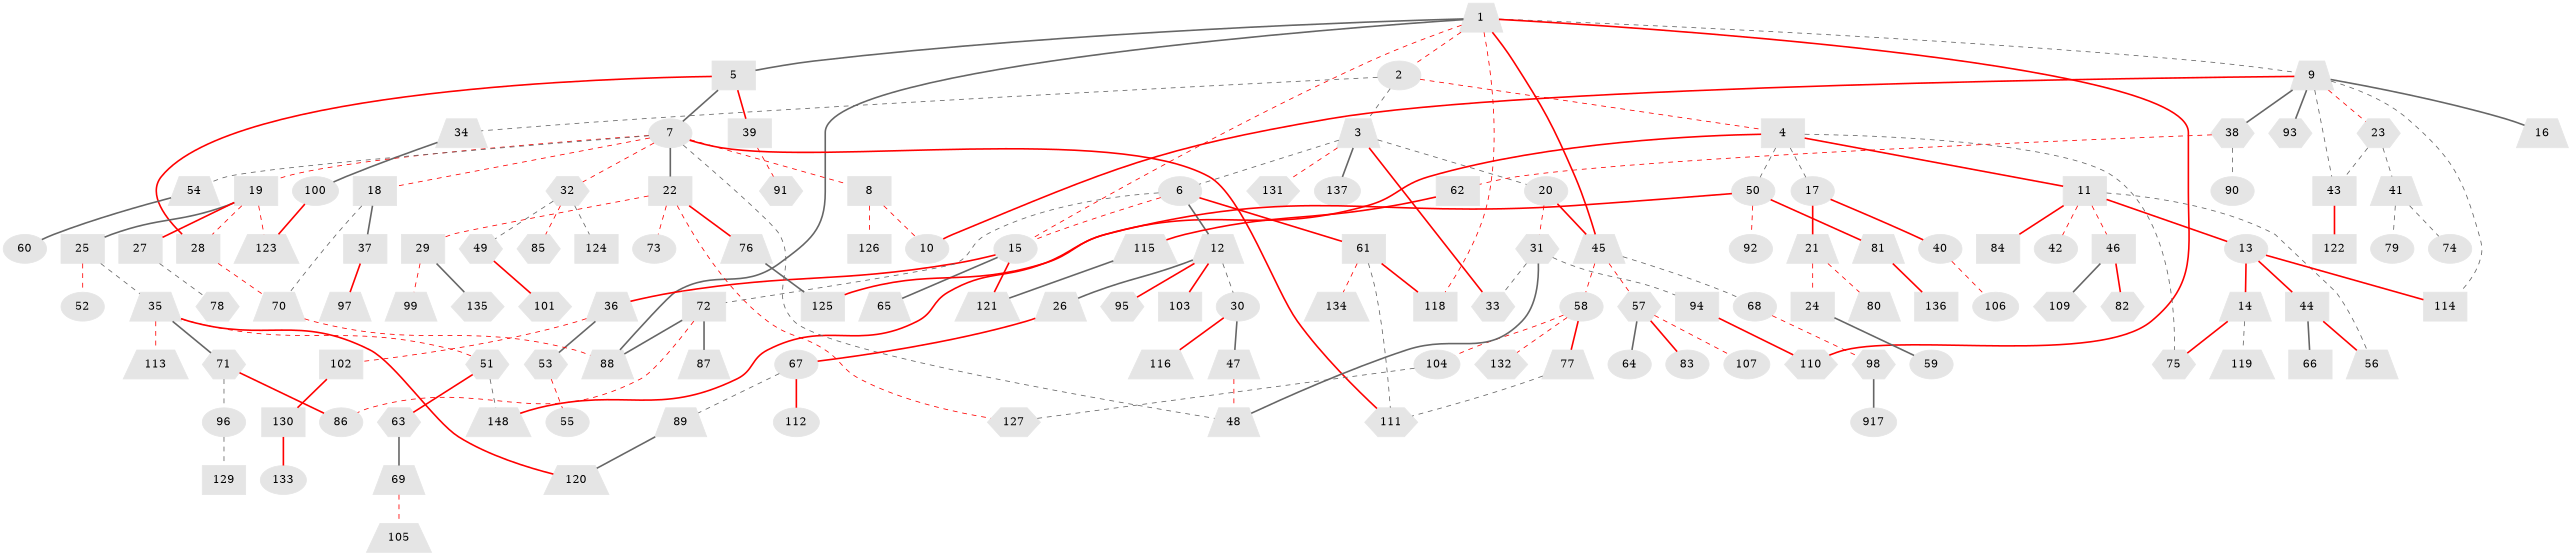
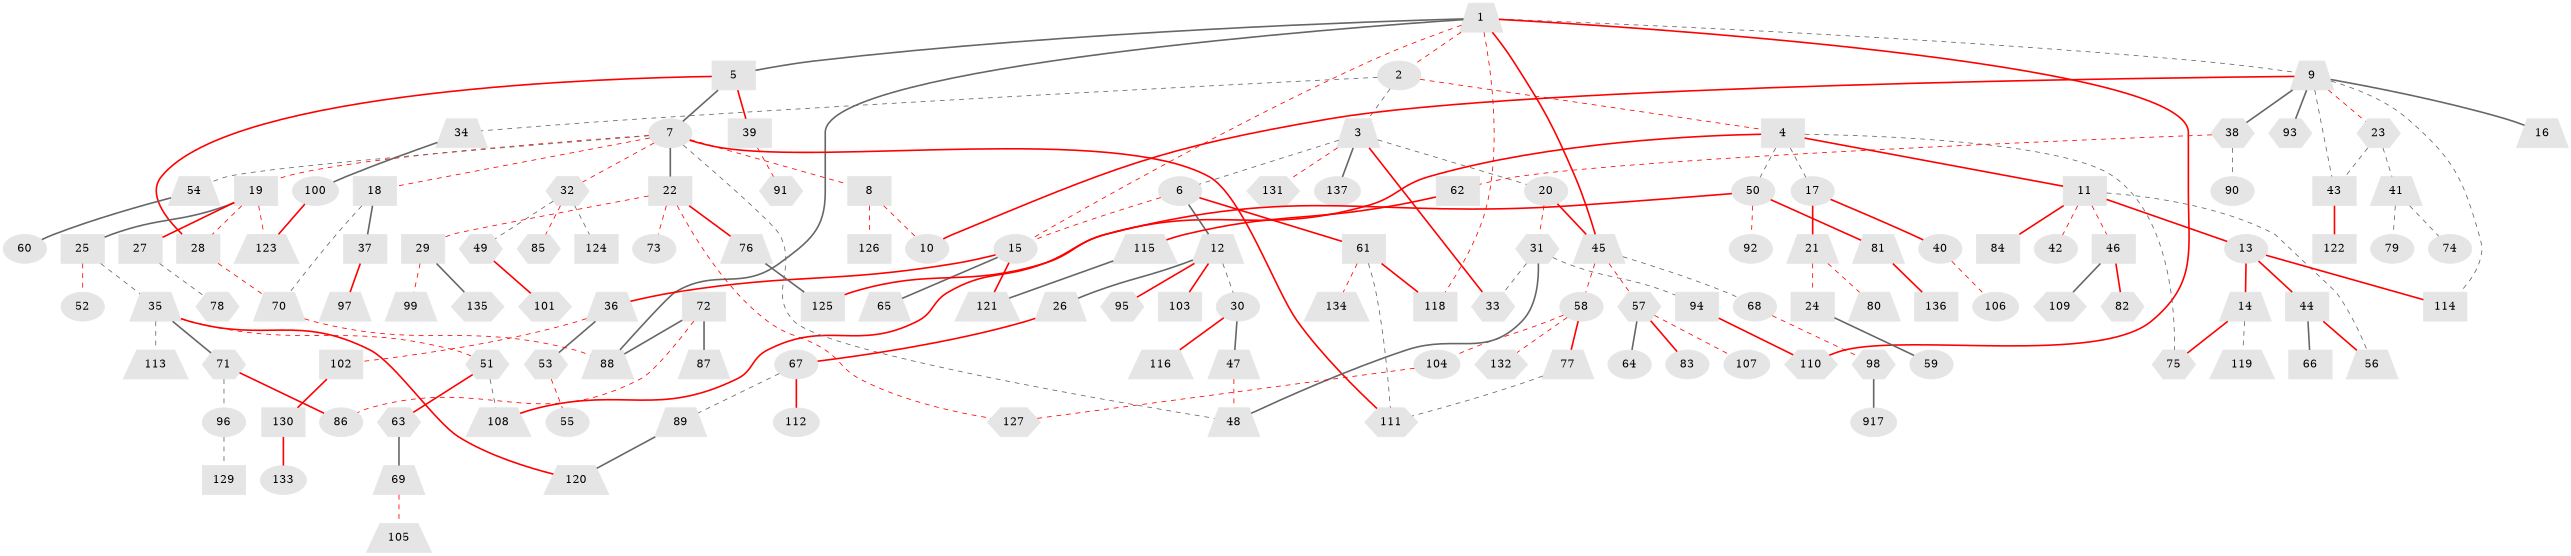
(968, 253) -> none
(156, 336) -> (156, 336)
(1226, 393) -> (1226, 393)
(499, 422) -> (499, 422)
